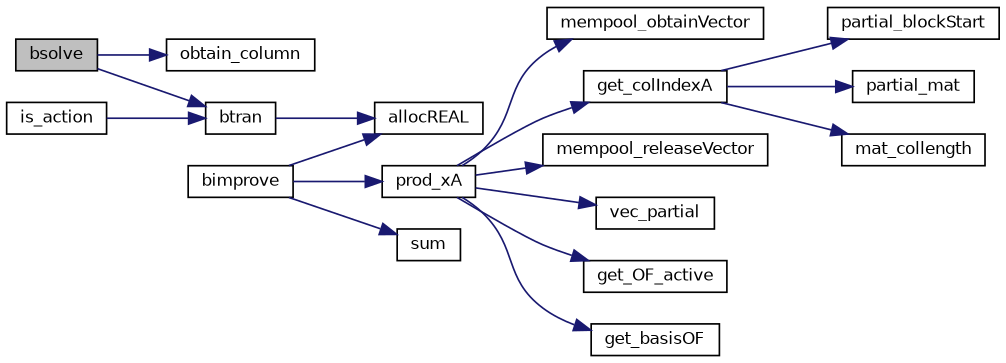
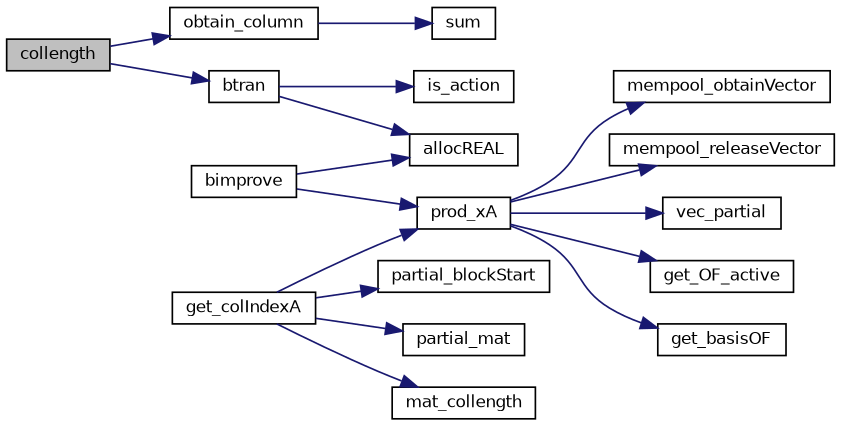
(57, 55) -> (58, 55)
(148, 118) -> (337, 87)
(513, 133) -> (339, 262)
(335, 213) -> (367, 23)
